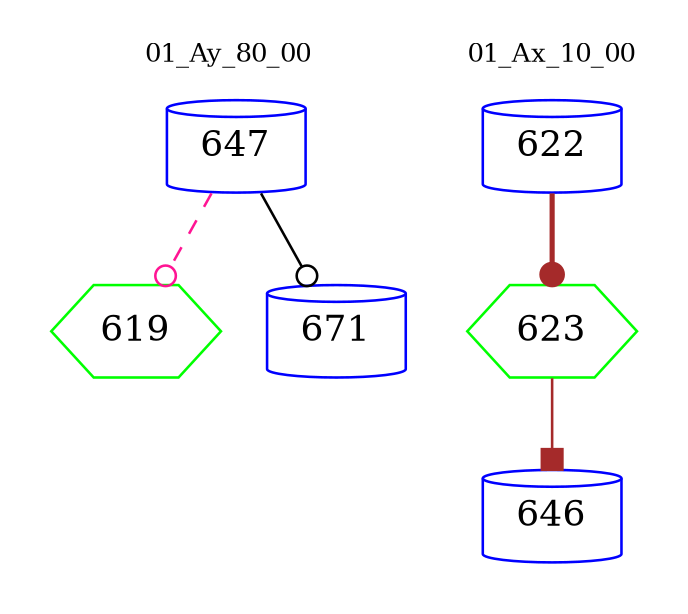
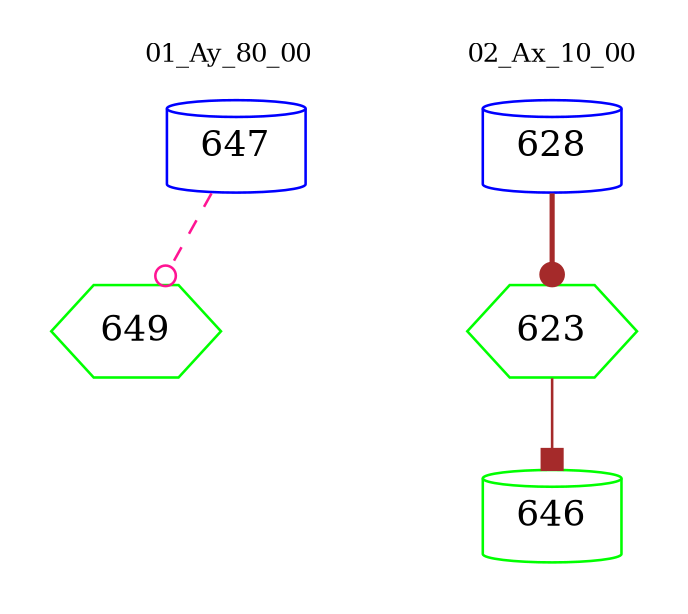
(552, 55) -> (552, 55)
(552, 146) -> (552, 146)
(136, 331) -> (136, 331)
(336, 331) -> none
(552, 516) -> (552, 516)
